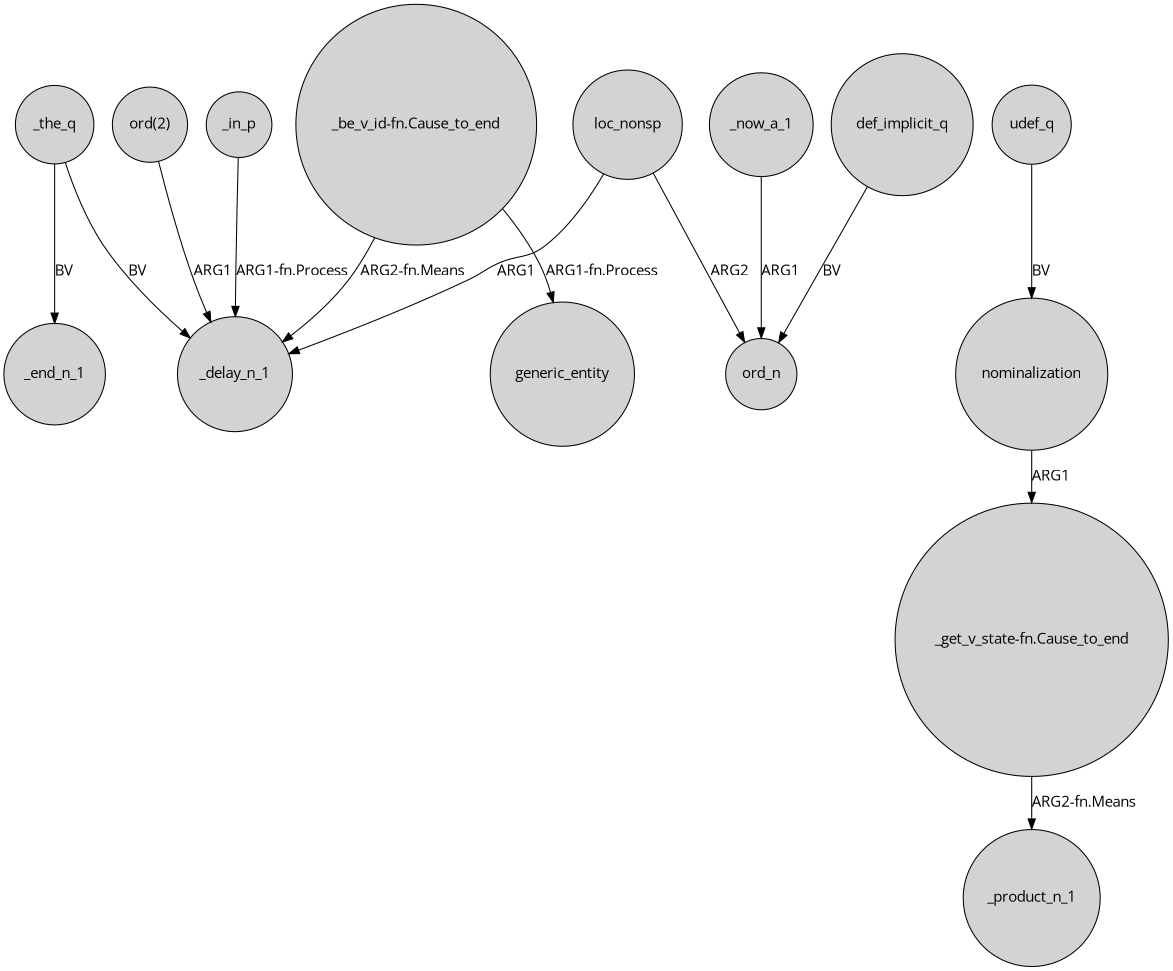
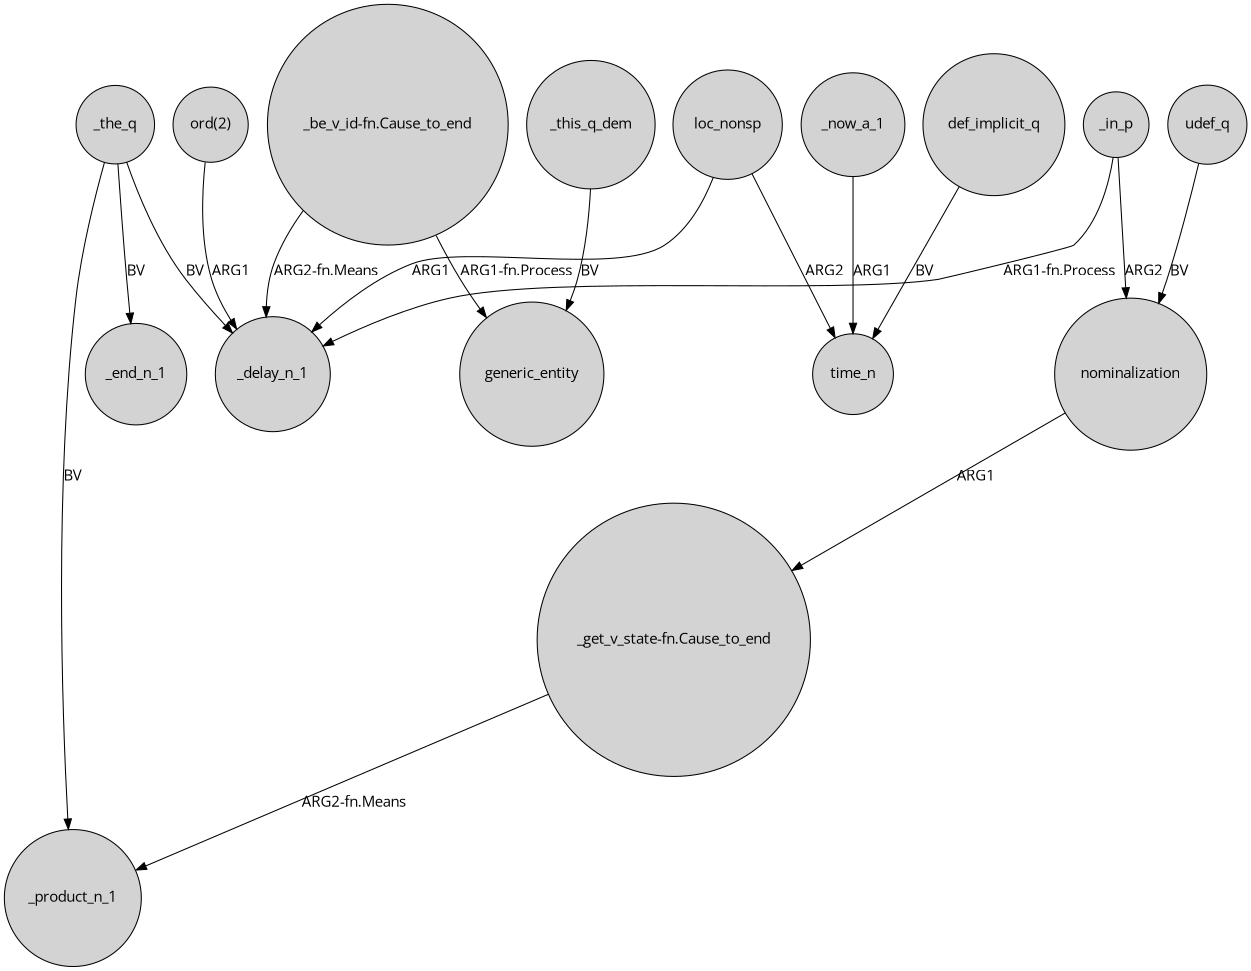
none -> (591, 125)
none -> (1122, 223)
(761, 374) -> (853, 374)
none -> (63, 489)
